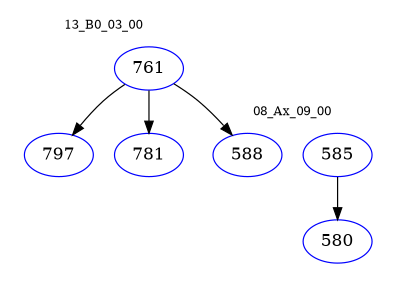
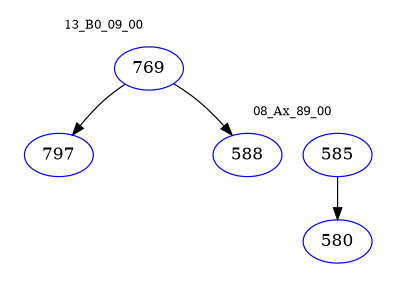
(104, 26) -> (104, 26)
(149, 68) -> (149, 68)
(293, 112) -> (293, 112)
(149, 155) -> none
